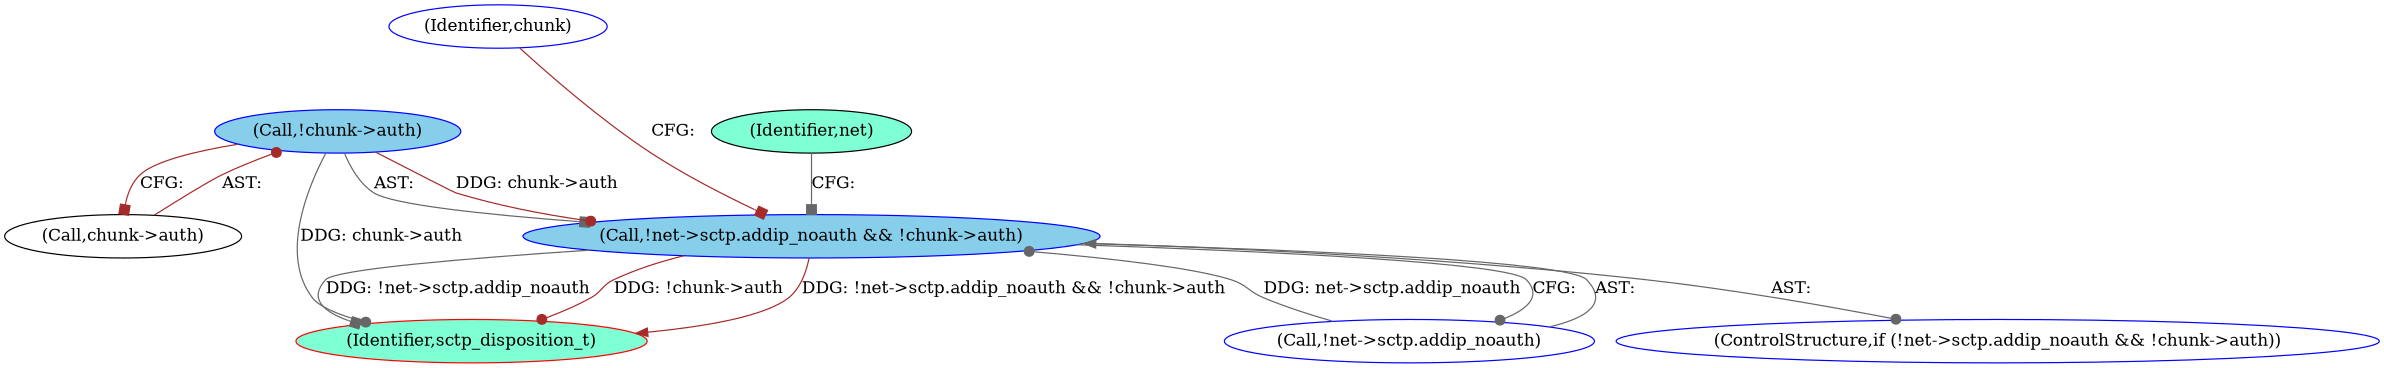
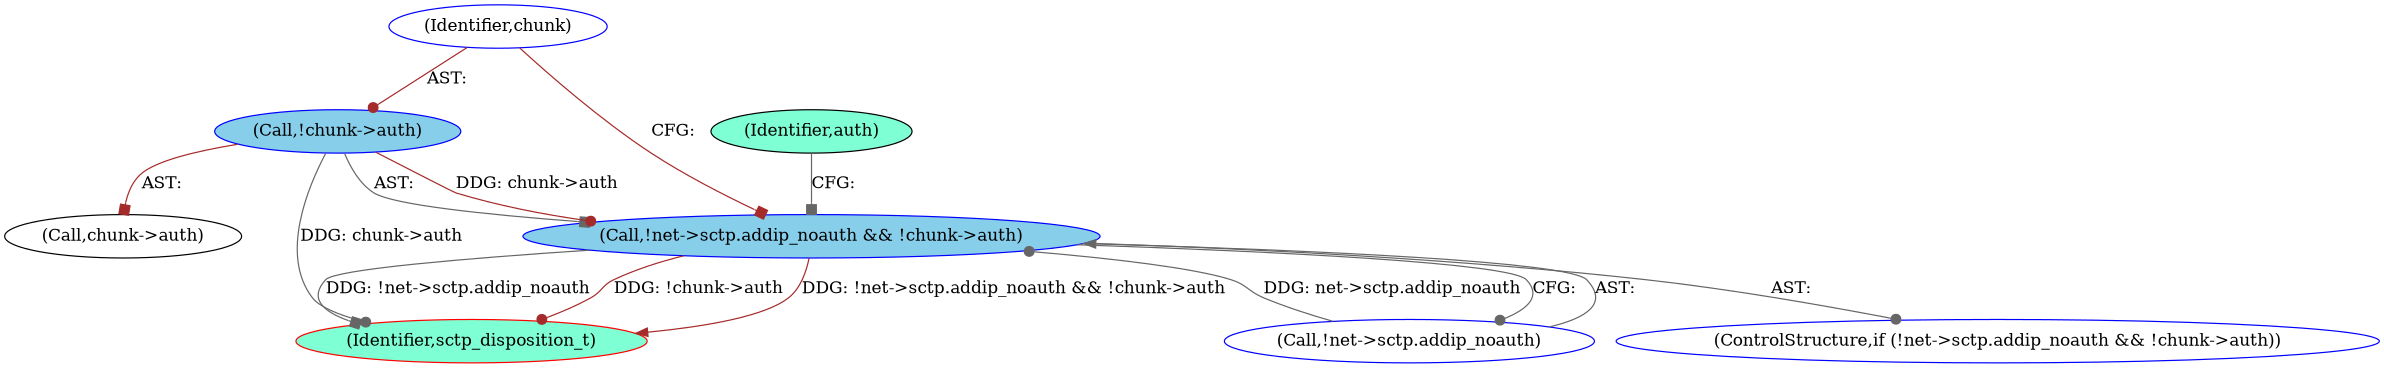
(812, 131) -> (812, 131)
(211, 181) -> (422, 76)
(165, 184) -> (165, 184)
